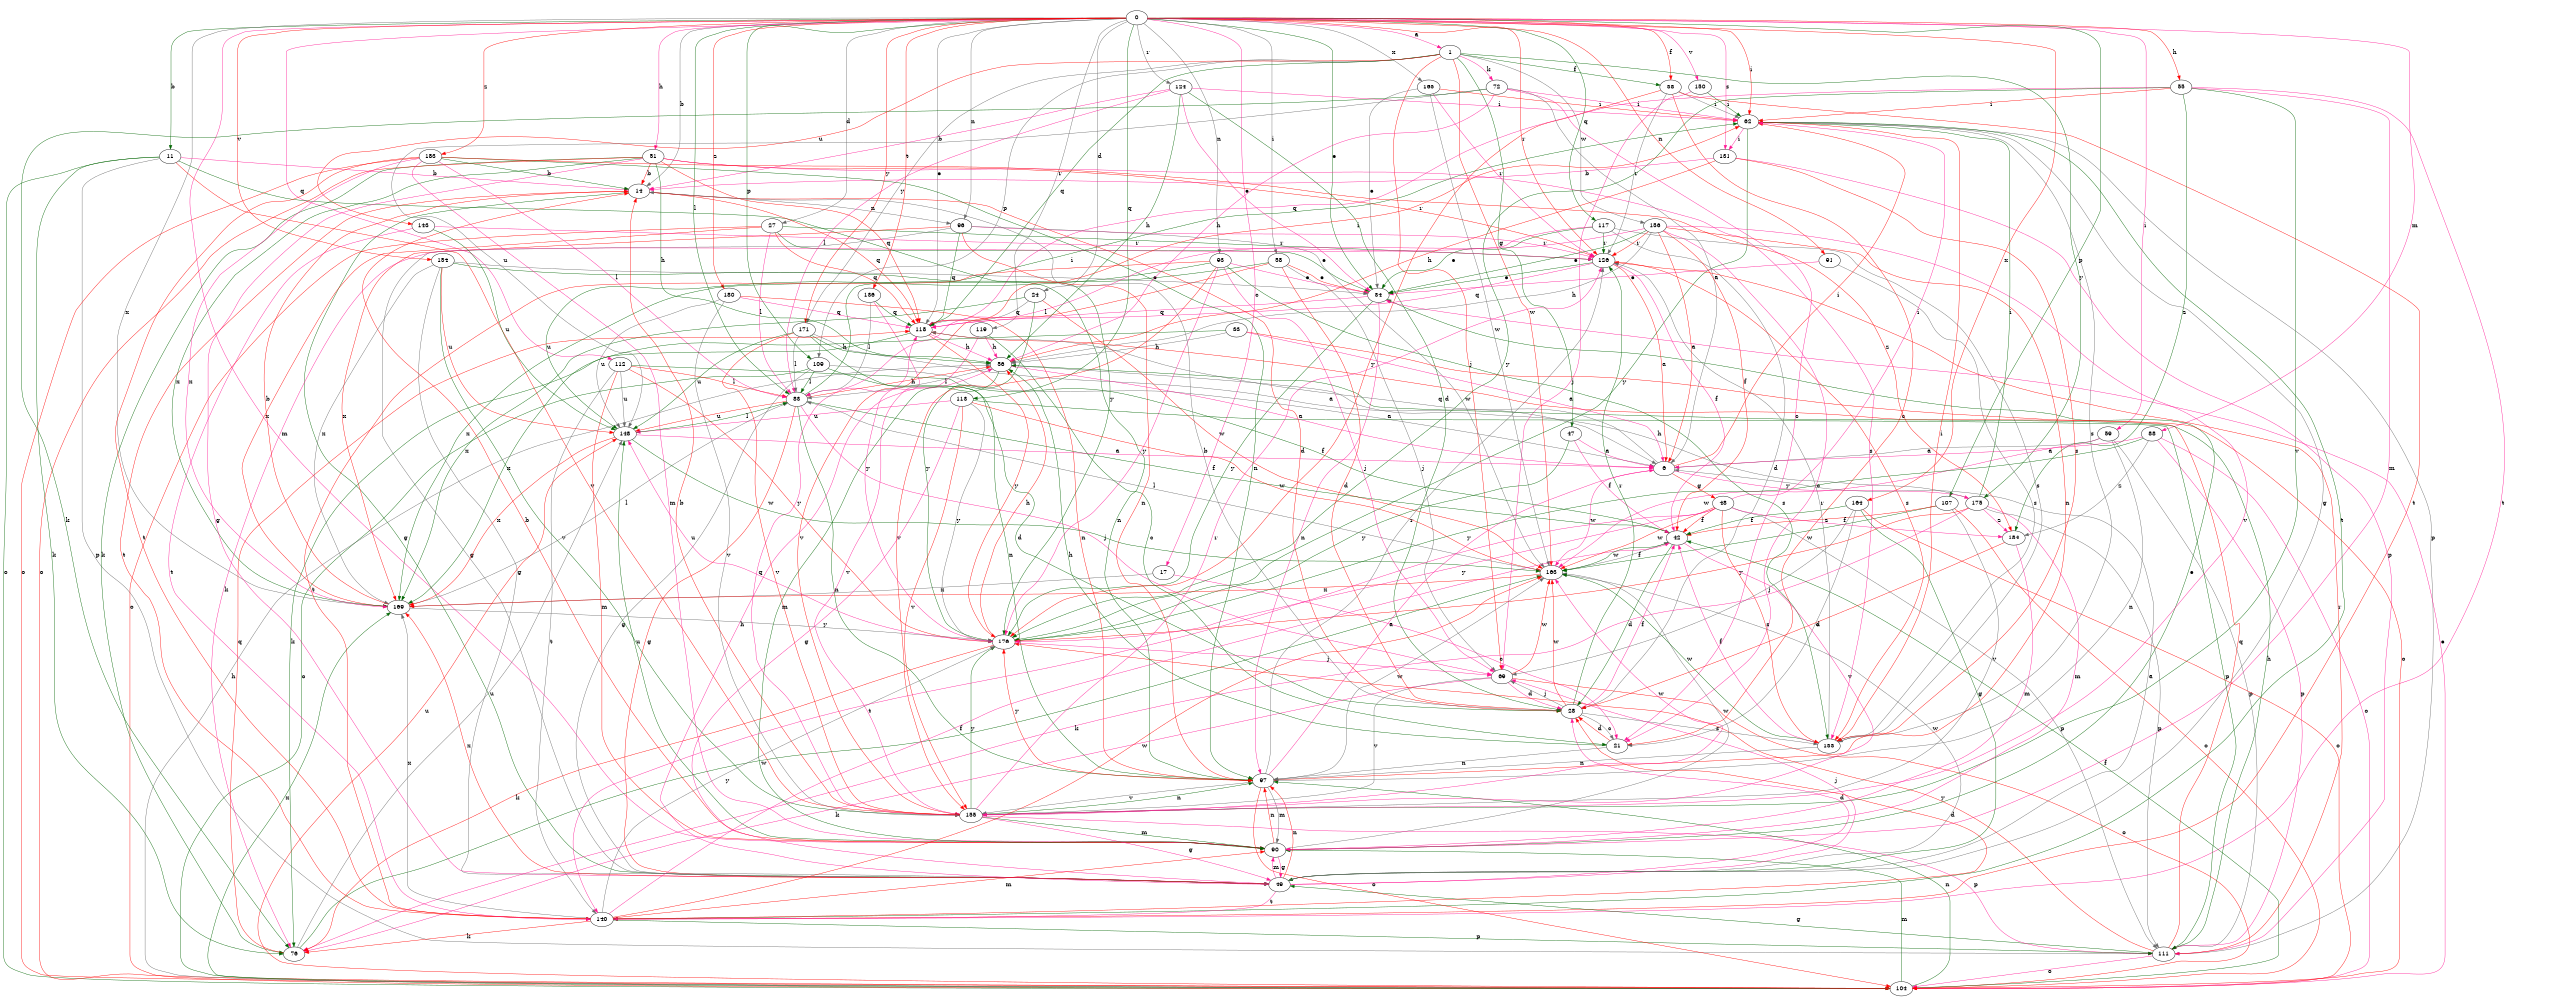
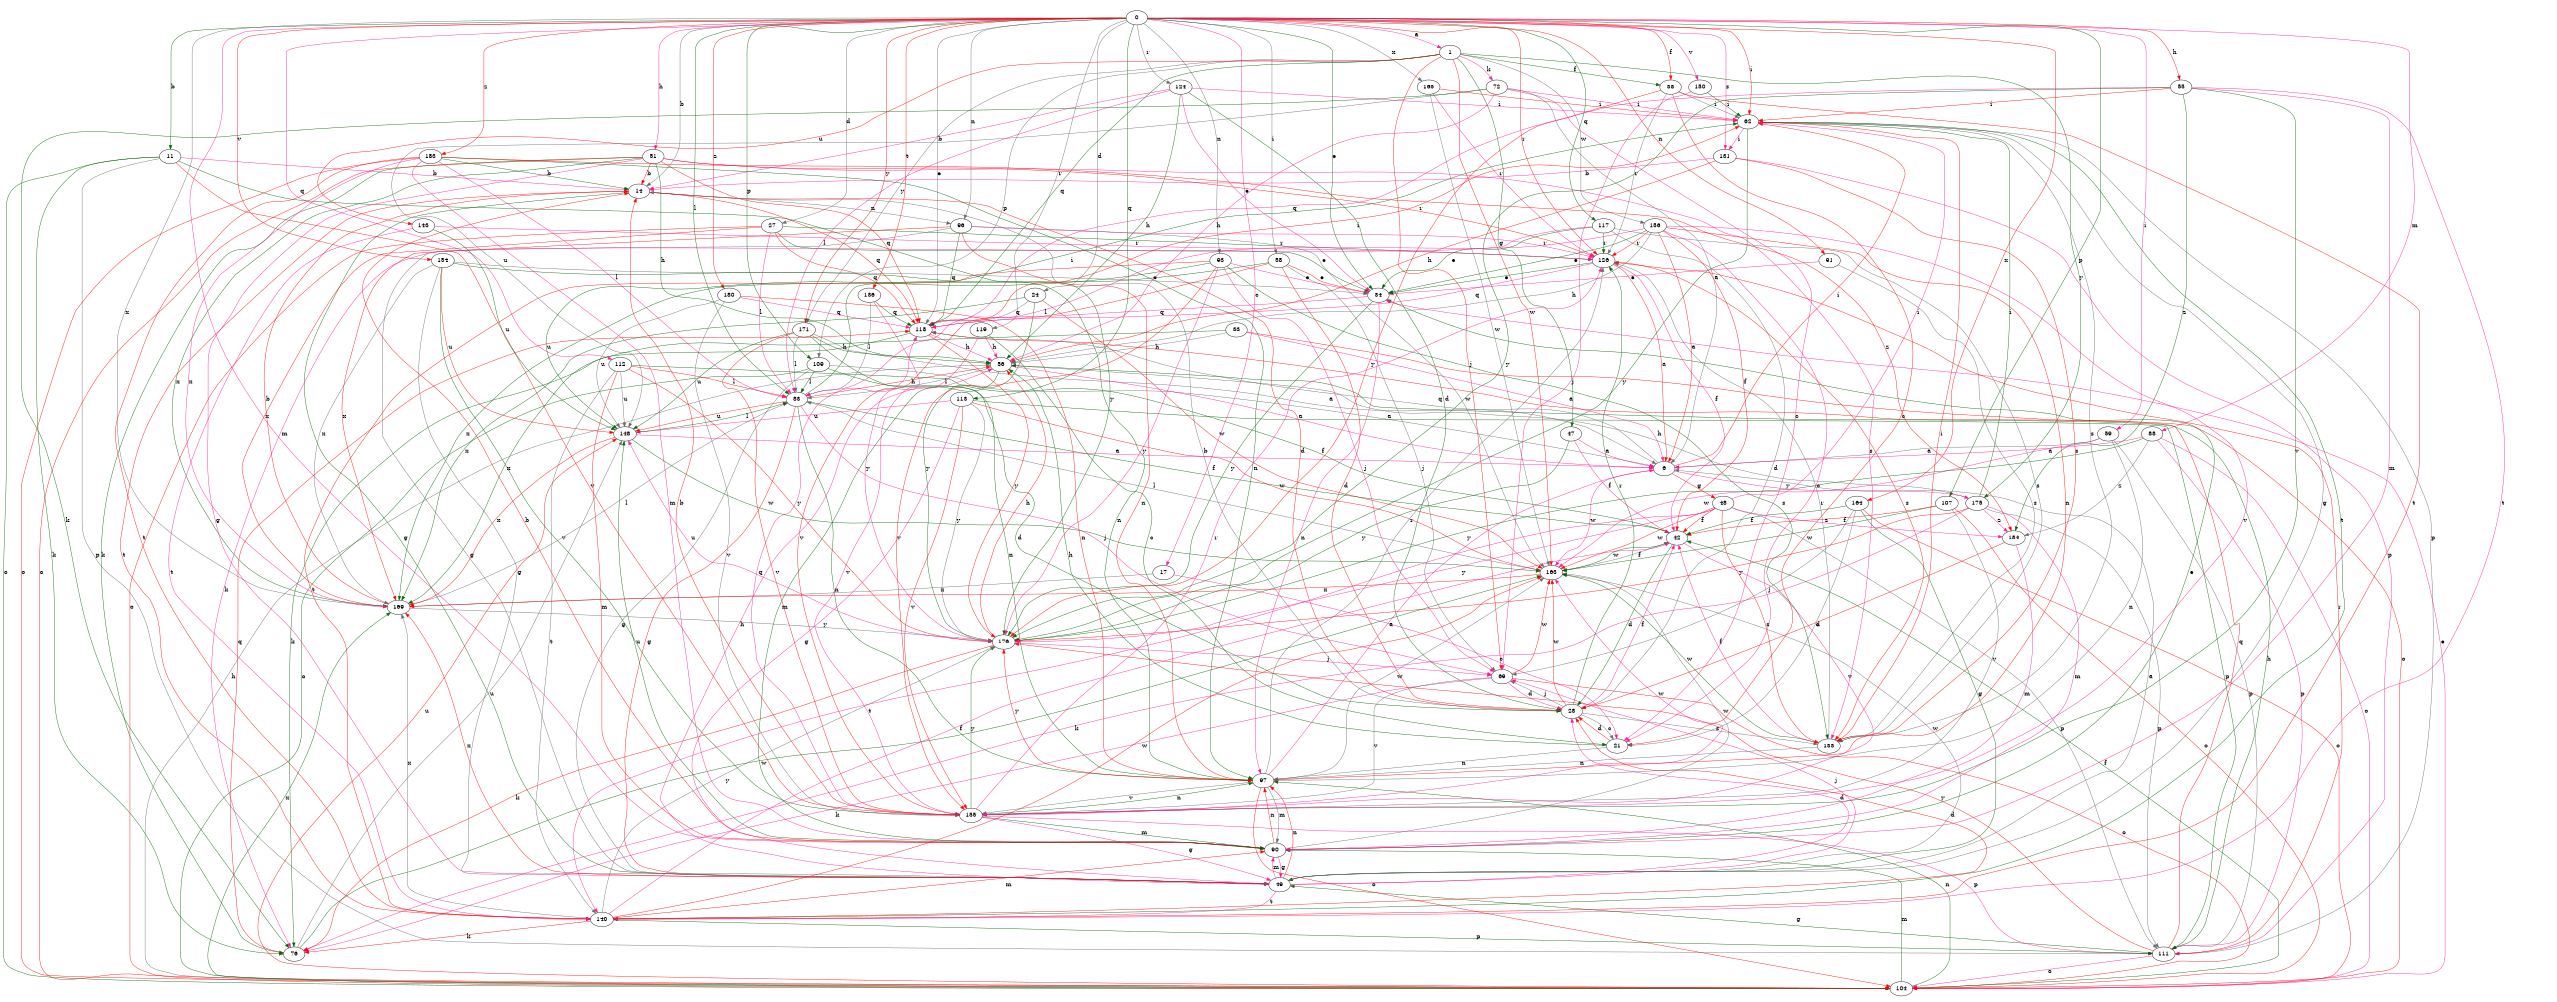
(1369, 166) -> none
